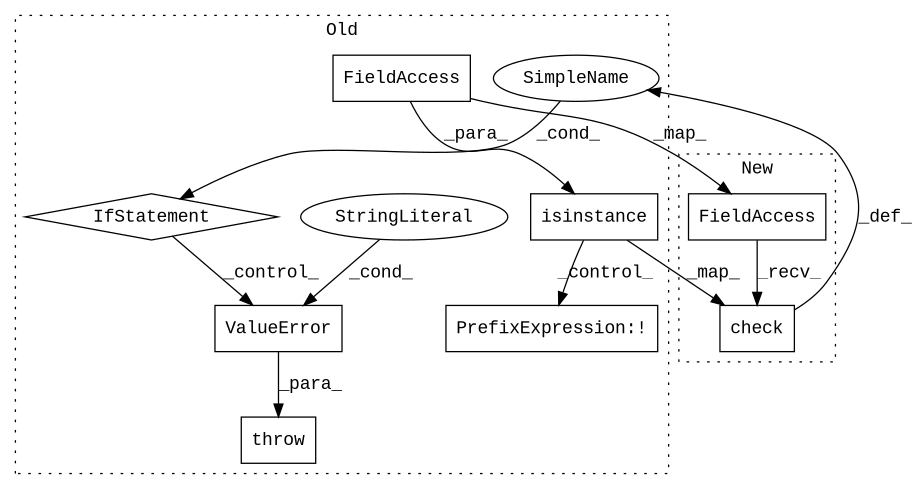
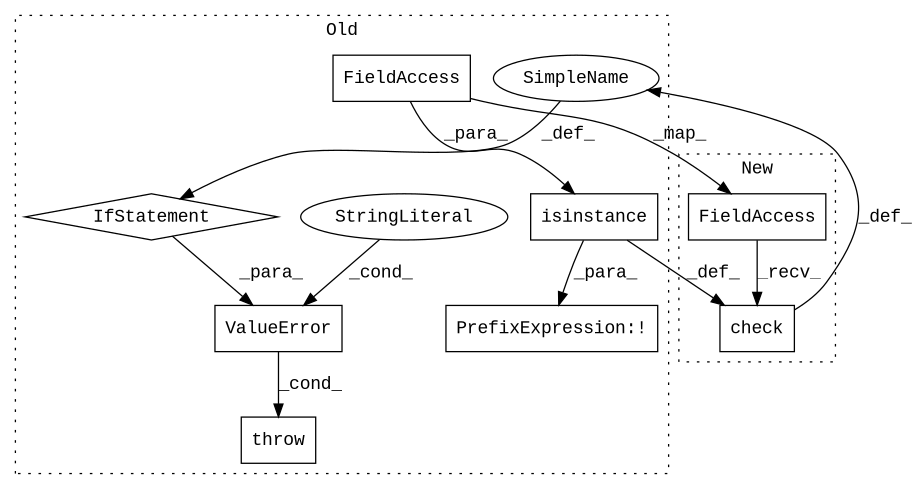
(569, 134) -> (569, 134)
(271, 273) -> (271, 273)
(606, 273) -> (606, 273)
(714, 273) -> (714, 273)
(311, 384) -> (311, 384)
